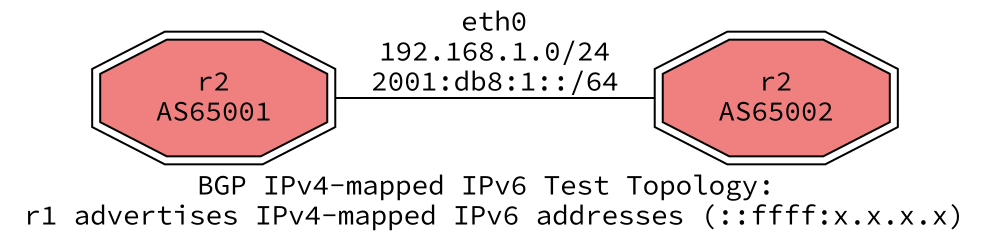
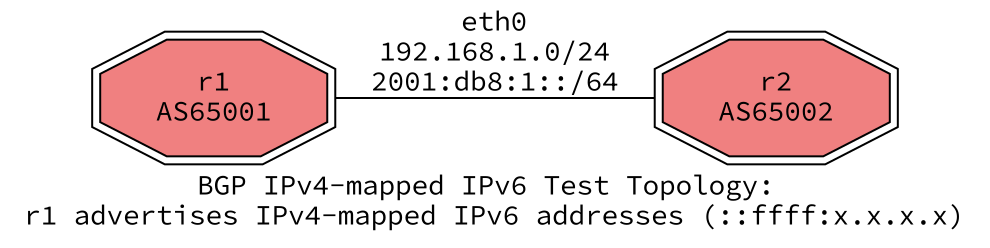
(214, 98) -> (214, 98)
